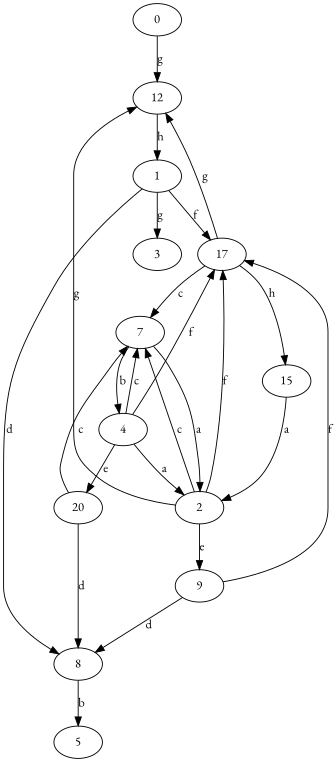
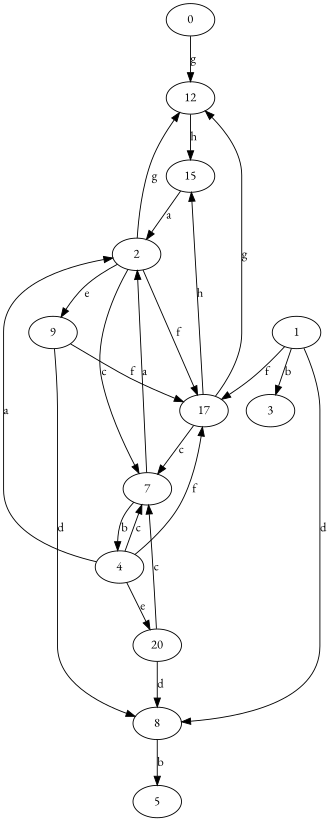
(157, 133) -> (191, 133)
(160, 215) -> (288, 372)
